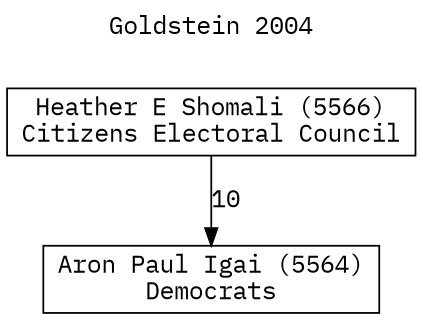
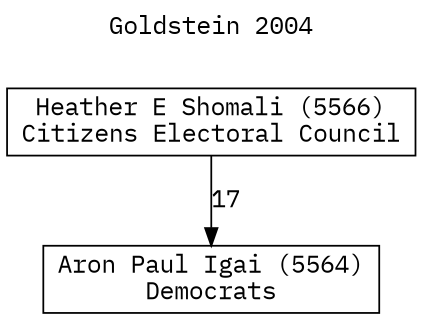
(226, 201) -> (226, 201)
